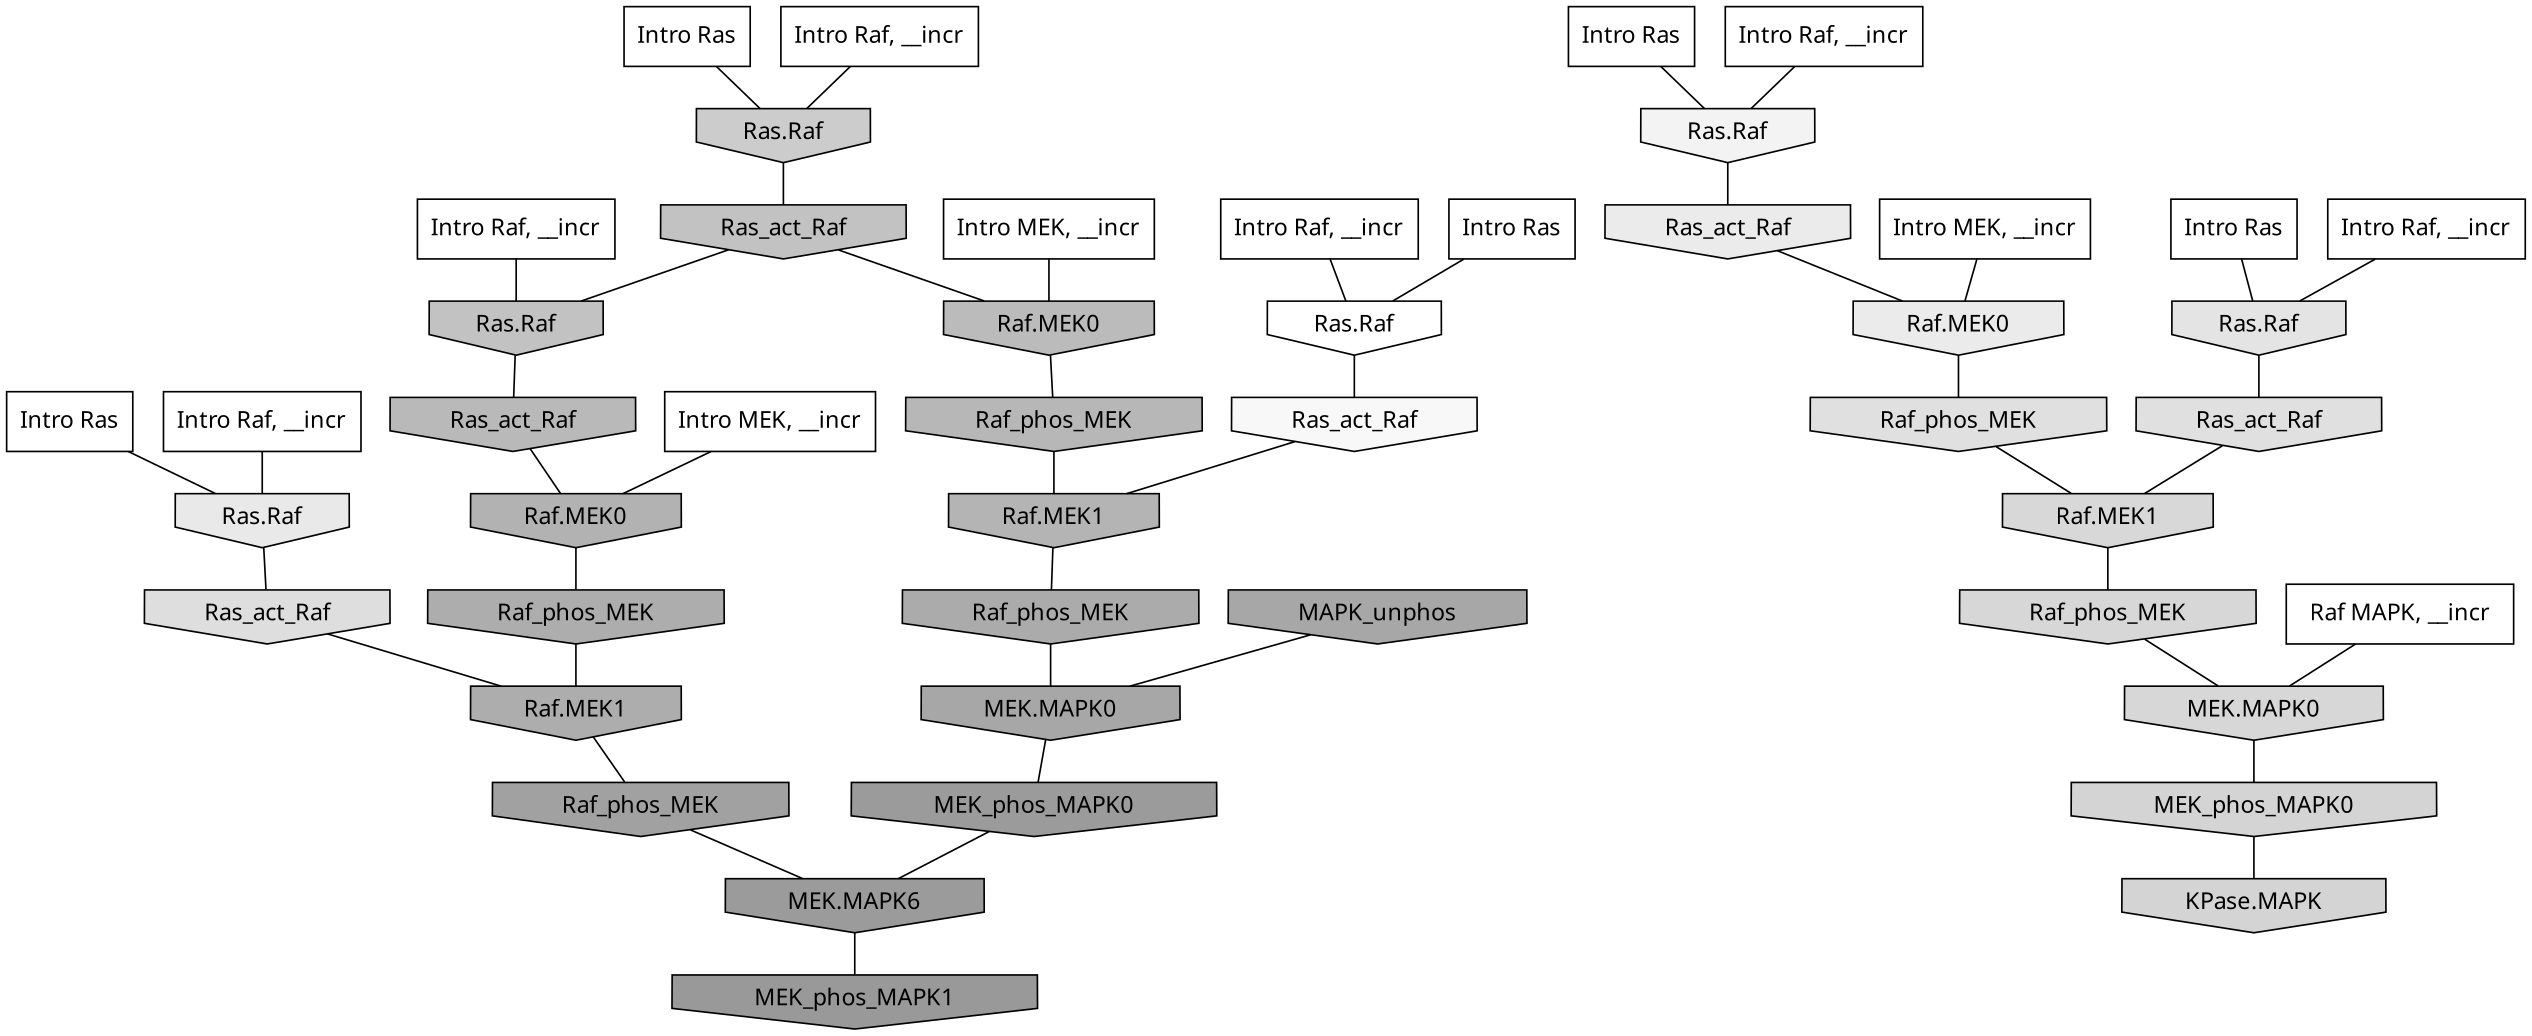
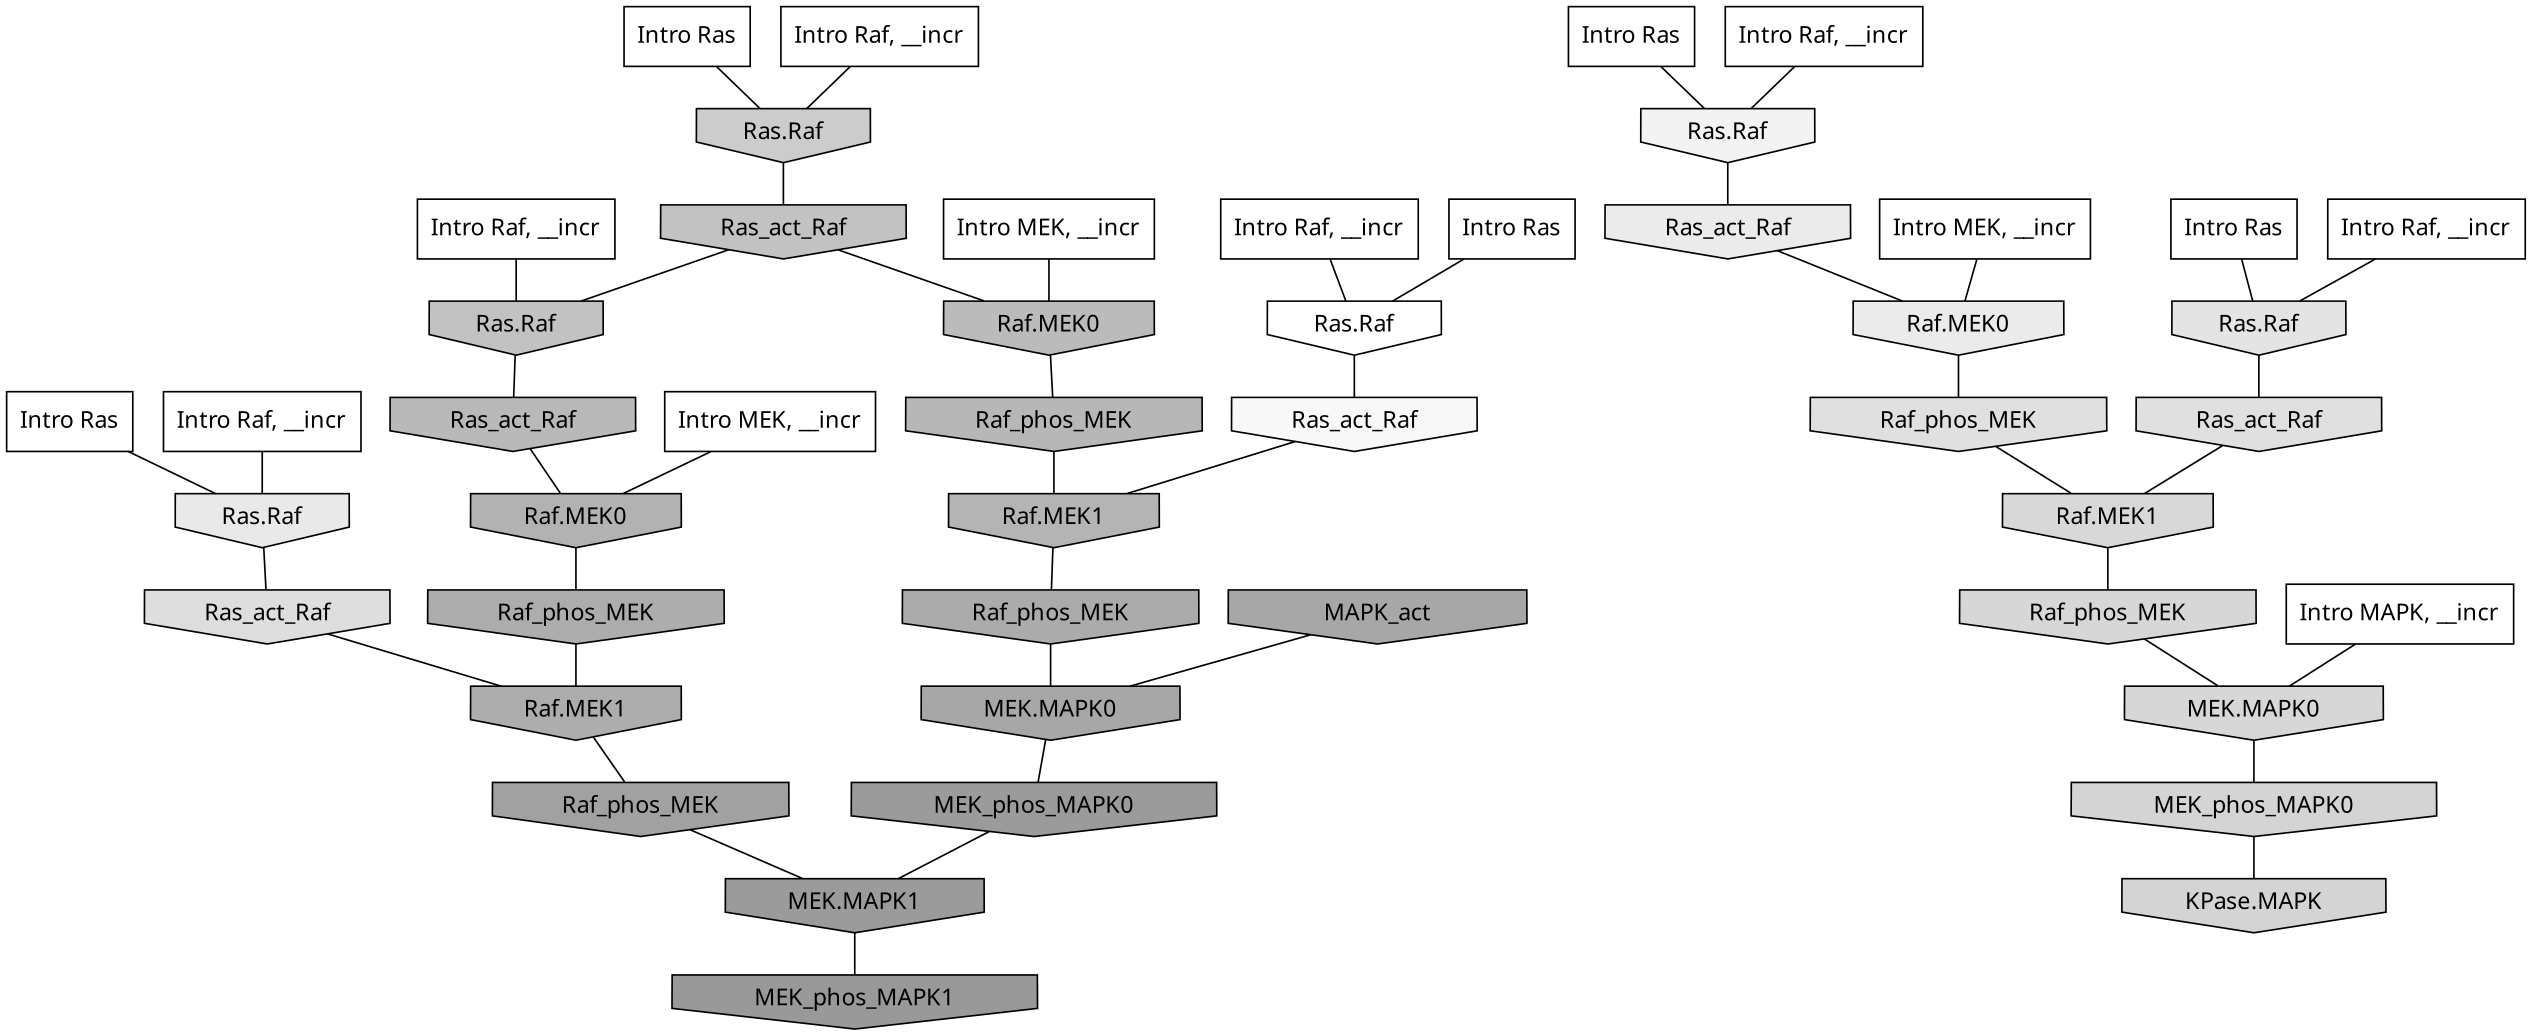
(1378, 614) -> (1378, 614)
(2400, 614) -> (2400, 614)
(855, 903) -> (855, 903)
